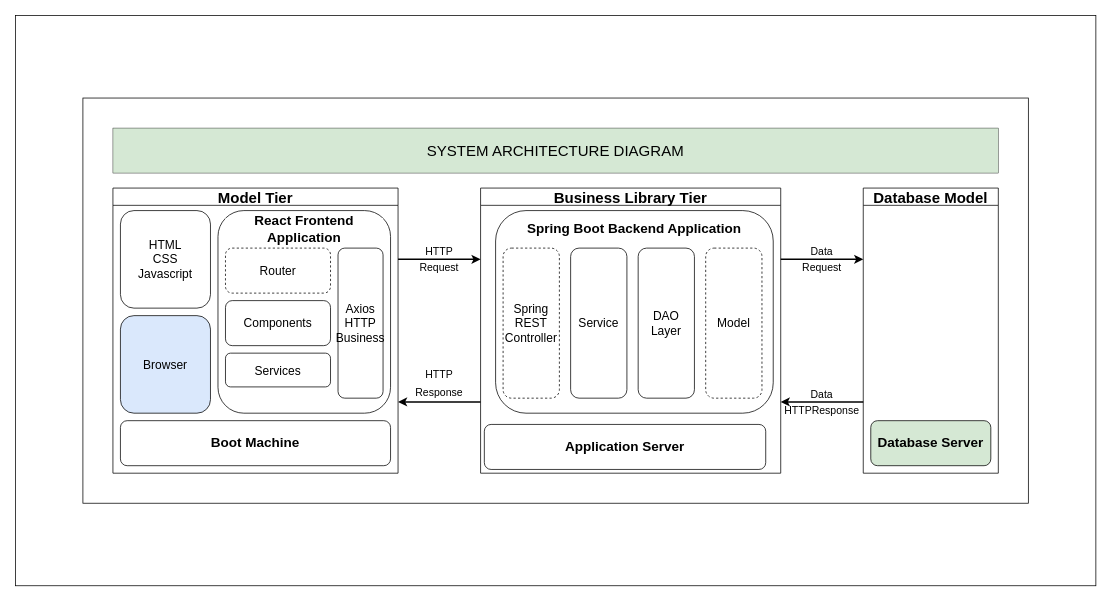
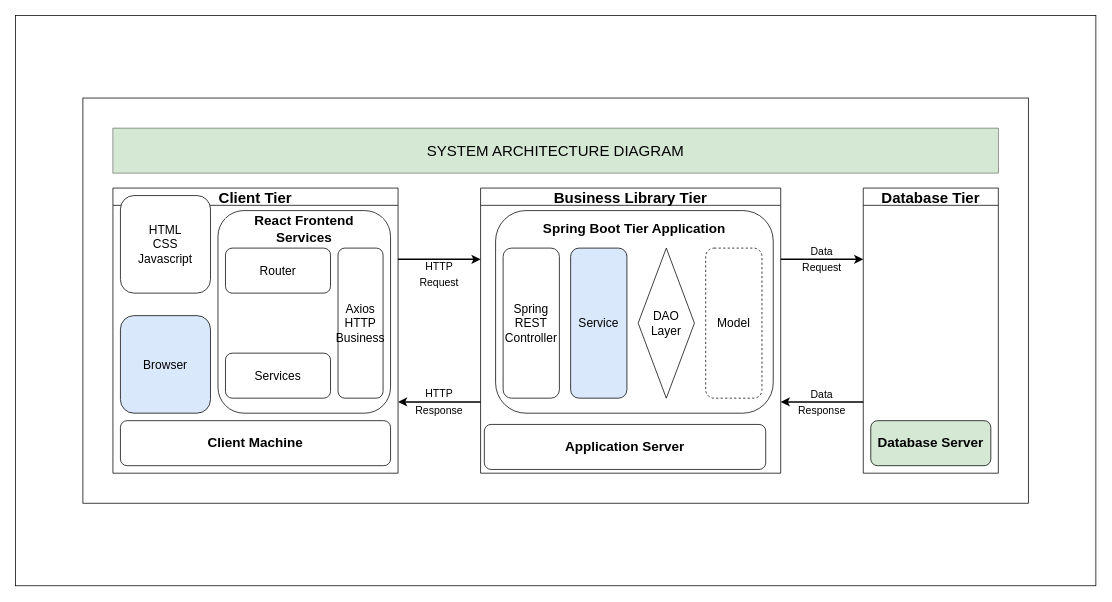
(255, 197) -> (255, 197)
(930, 197) -> (930, 197)
(304, 229) -> (304, 229)
(634, 229) -> (634, 229)
(165, 259) -> (165, 244)
(439, 259) -> (439, 274)
(278, 270) -> (278, 270)
(278, 323) -> none
(531, 323) -> (531, 323)
(599, 323) -> (599, 323)
(666, 323) -> (666, 323)
(278, 370) -> (278, 375)
(439, 383) -> (439, 402)
(822, 402) -> (822, 402)
(255, 443) -> (255, 443)
